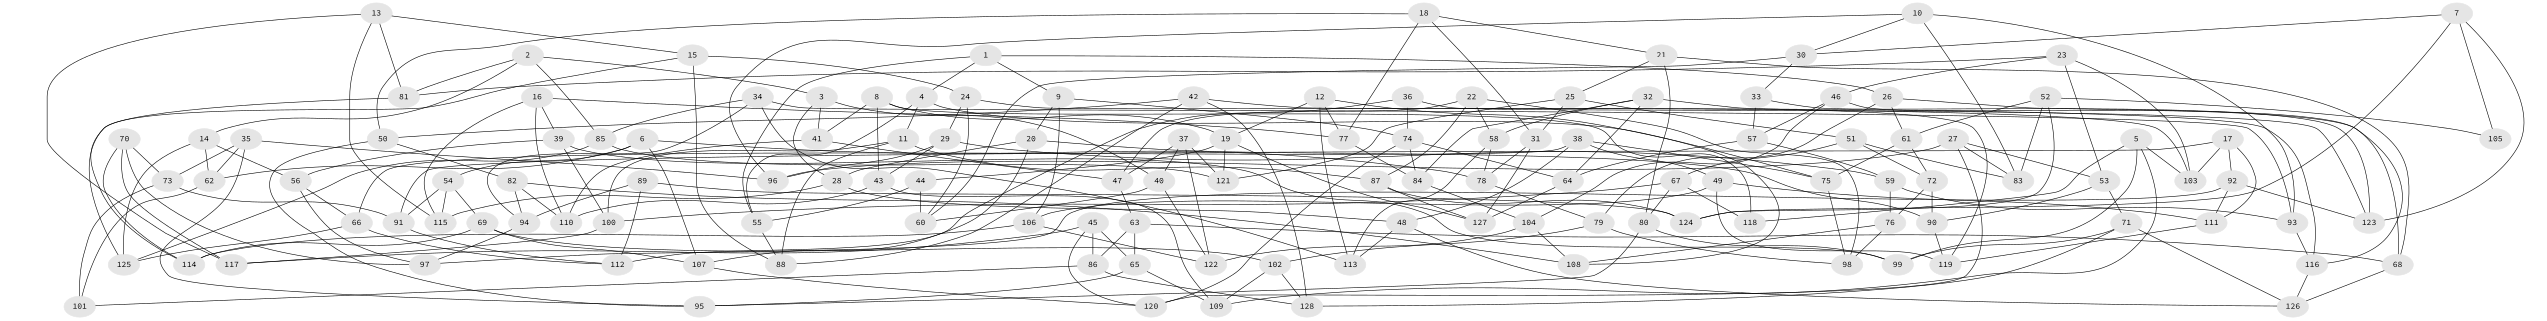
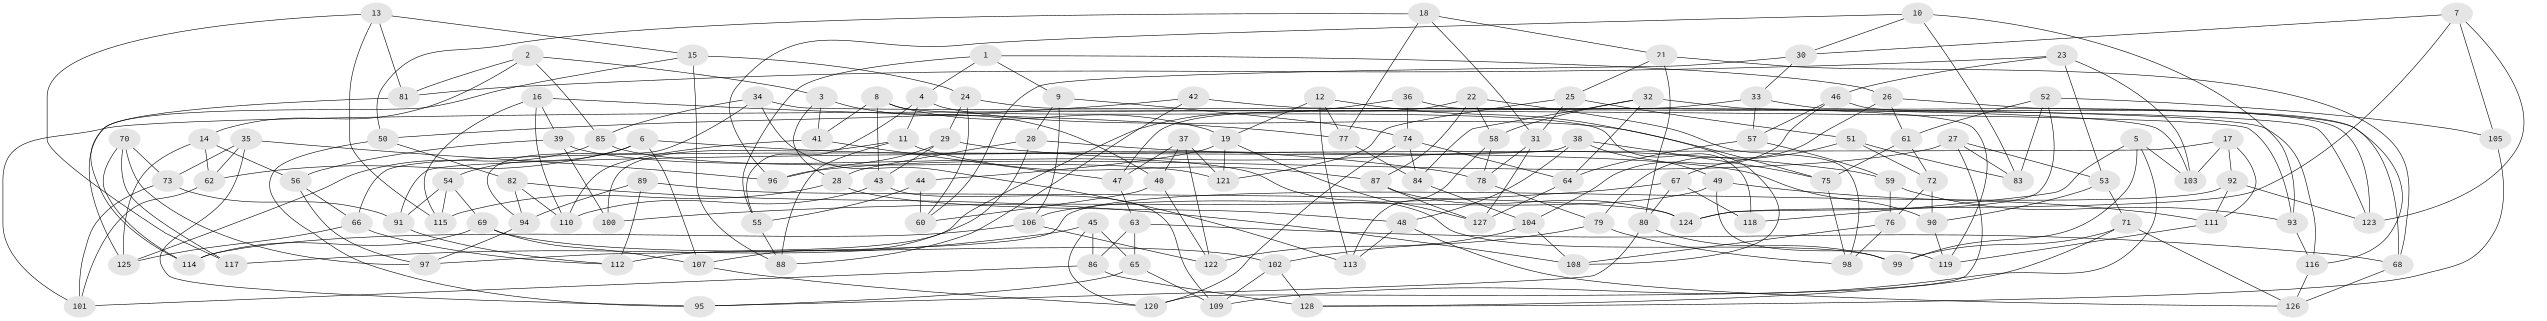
none -> (690, 114)
(1278, 180) -> (2054, 298)
(431, 250) -> none
